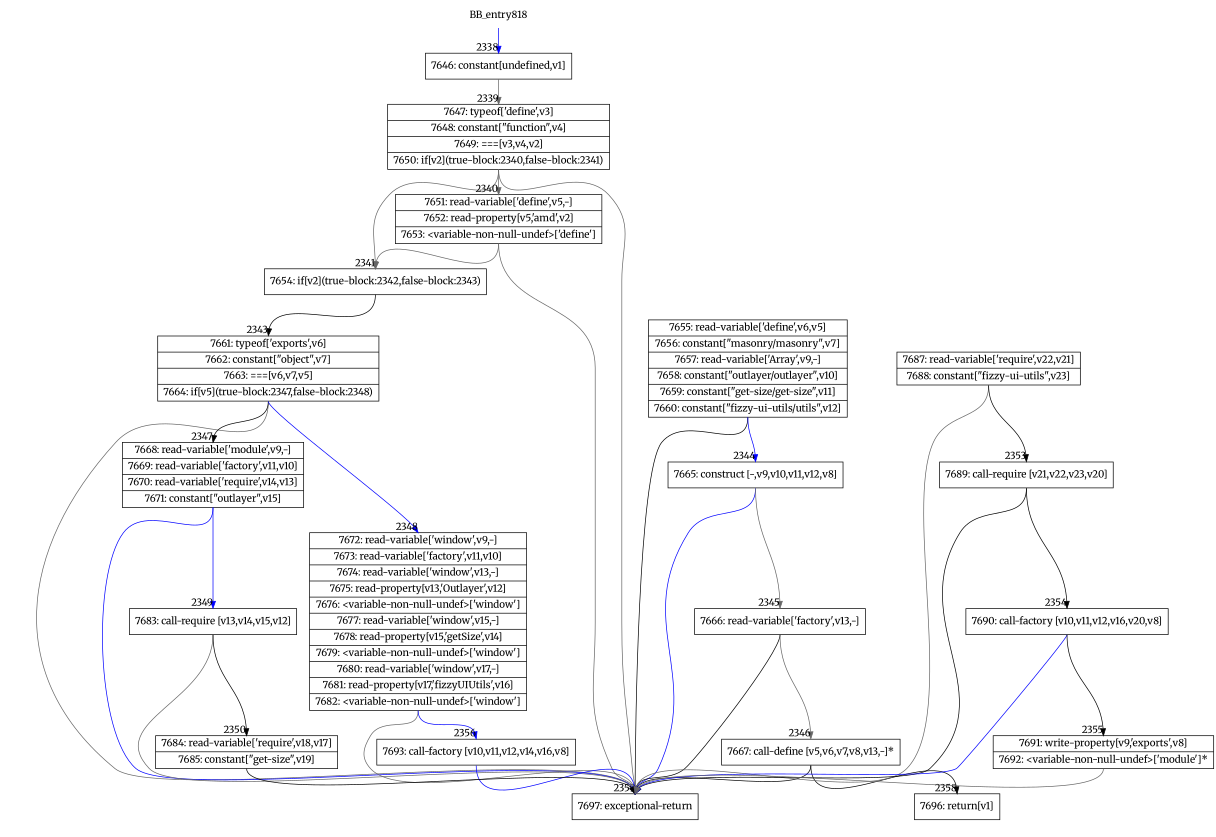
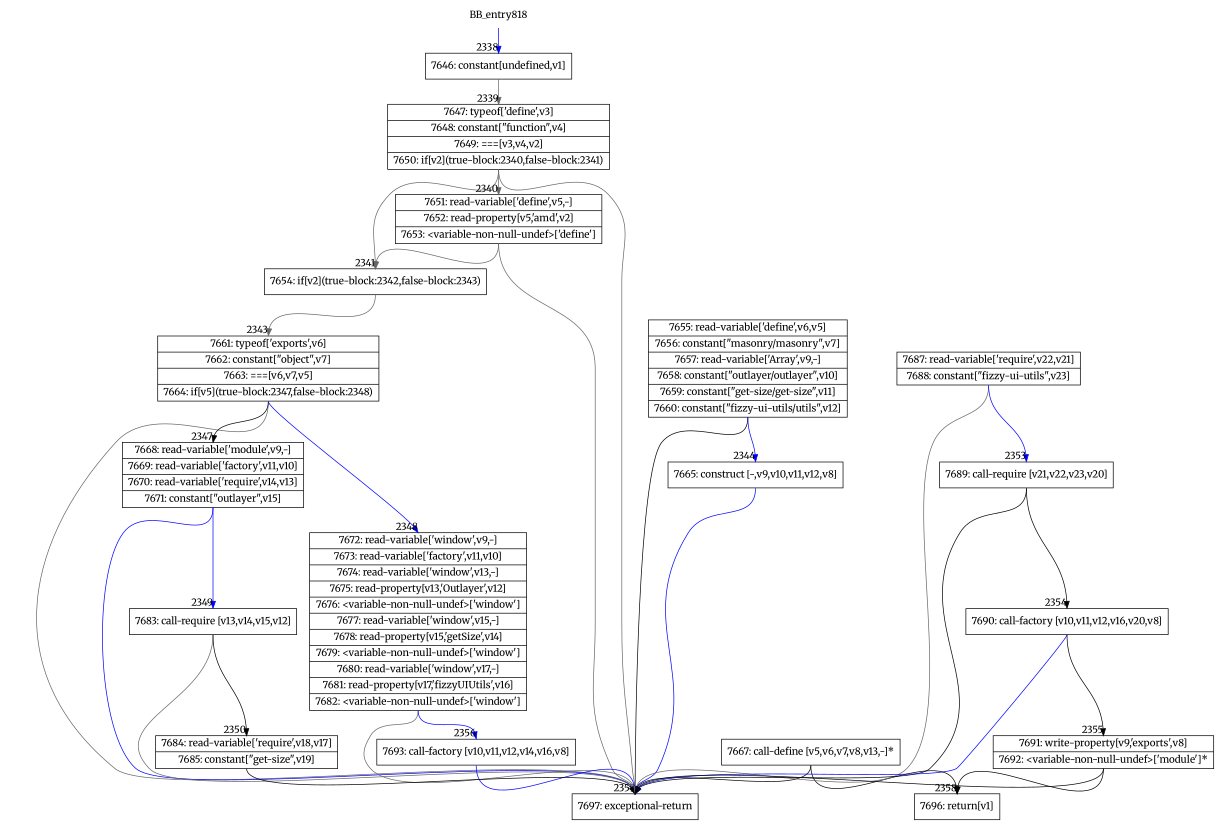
(325, 316) -> (325, 316)
(1005, 421) -> (1005, 421)
(780, 622) -> none
none -> (1034, 782)
(896, 783) -> (896, 783)
